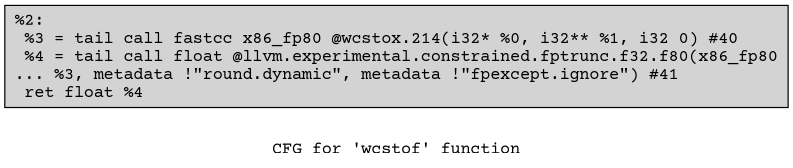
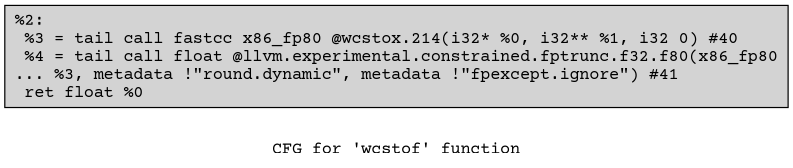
(79, 92) -> (79, 92)
